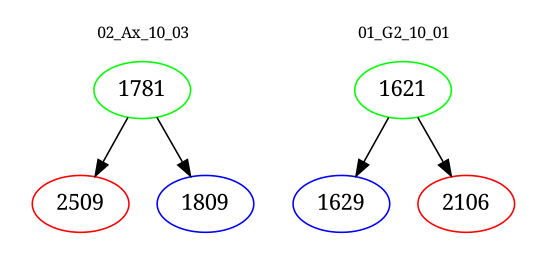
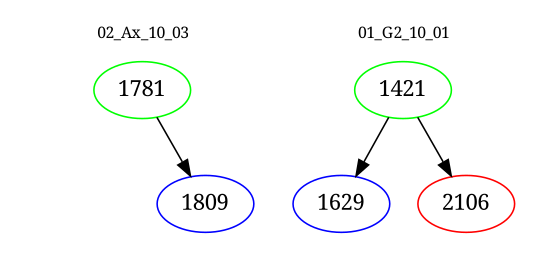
(403, 90) -> (403, 90)
(81, 204) -> none
